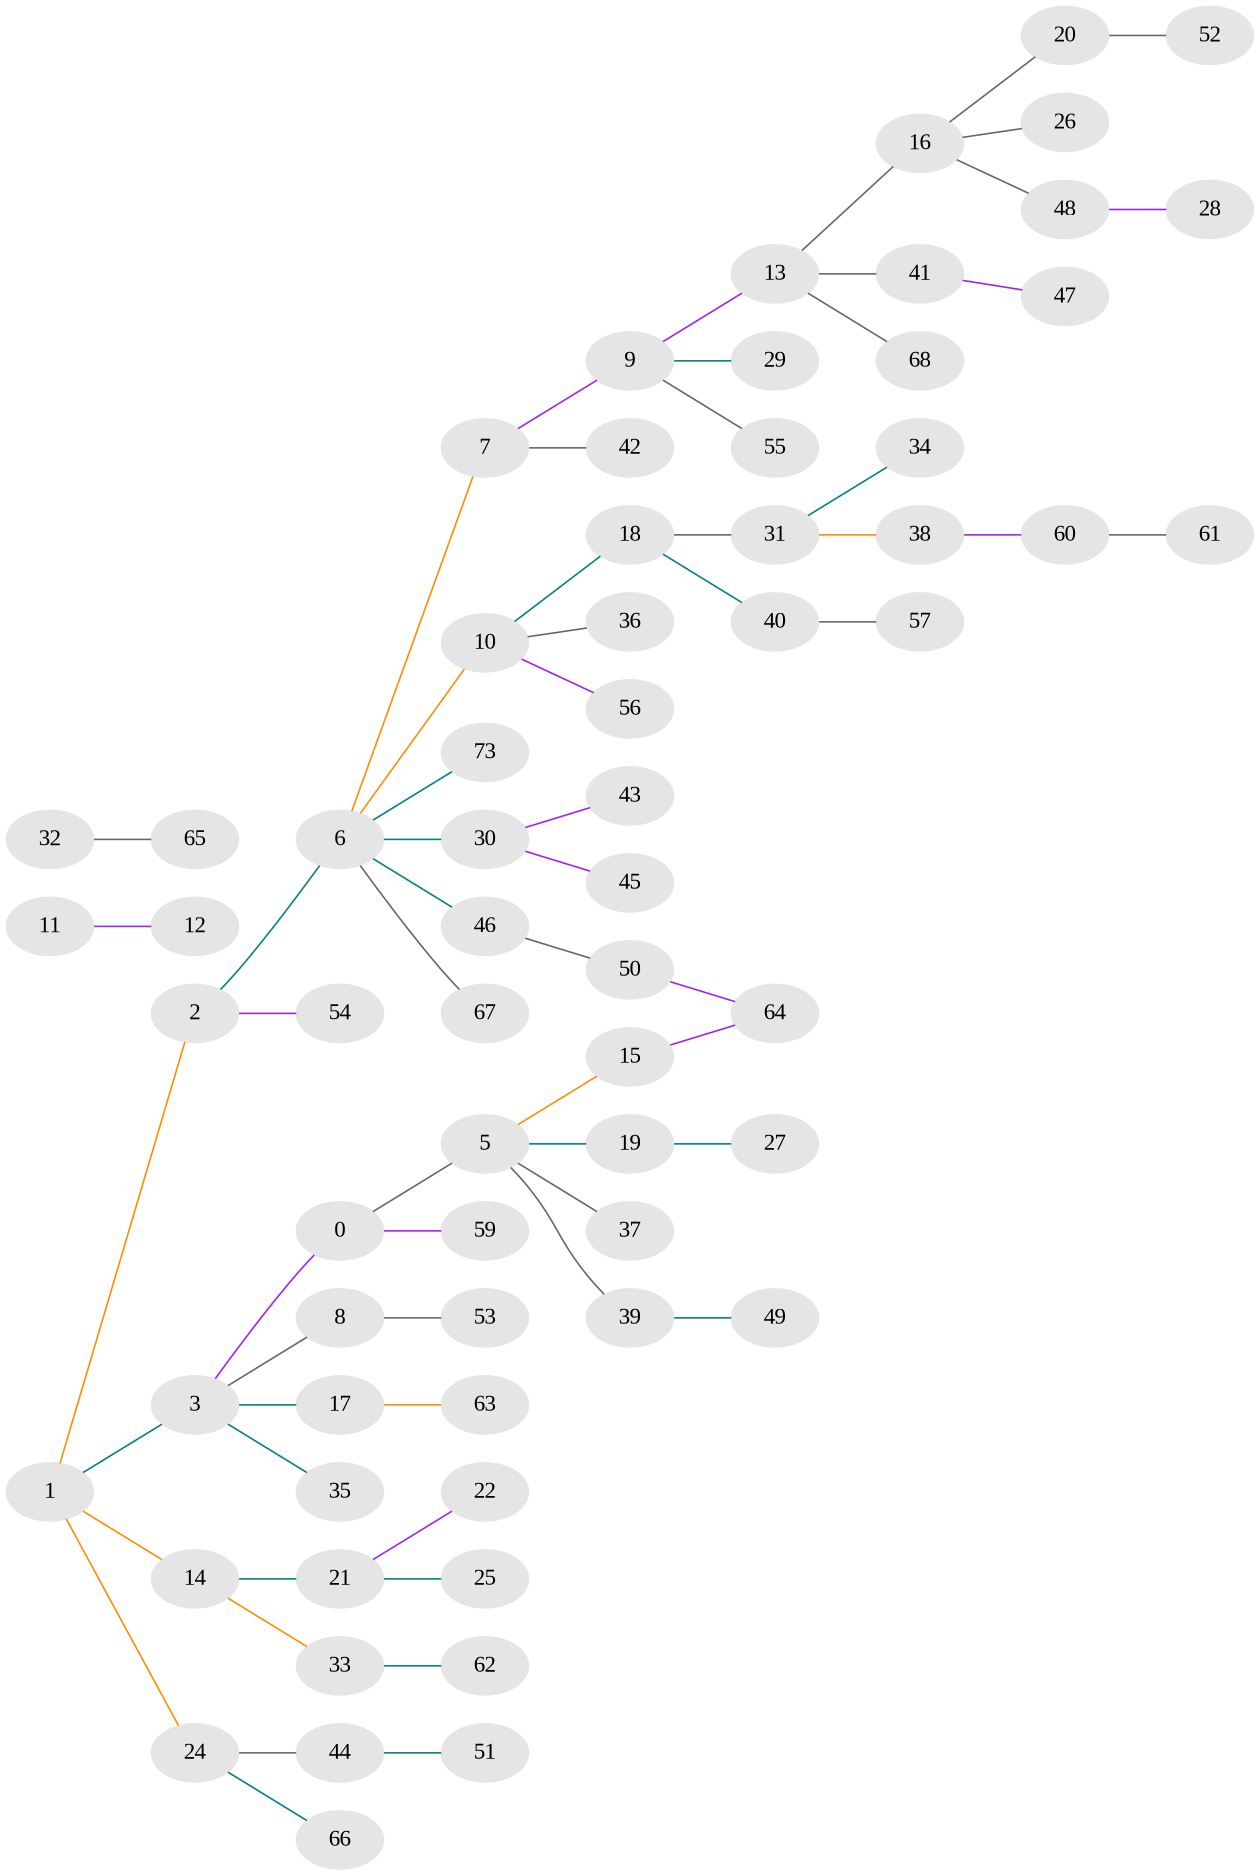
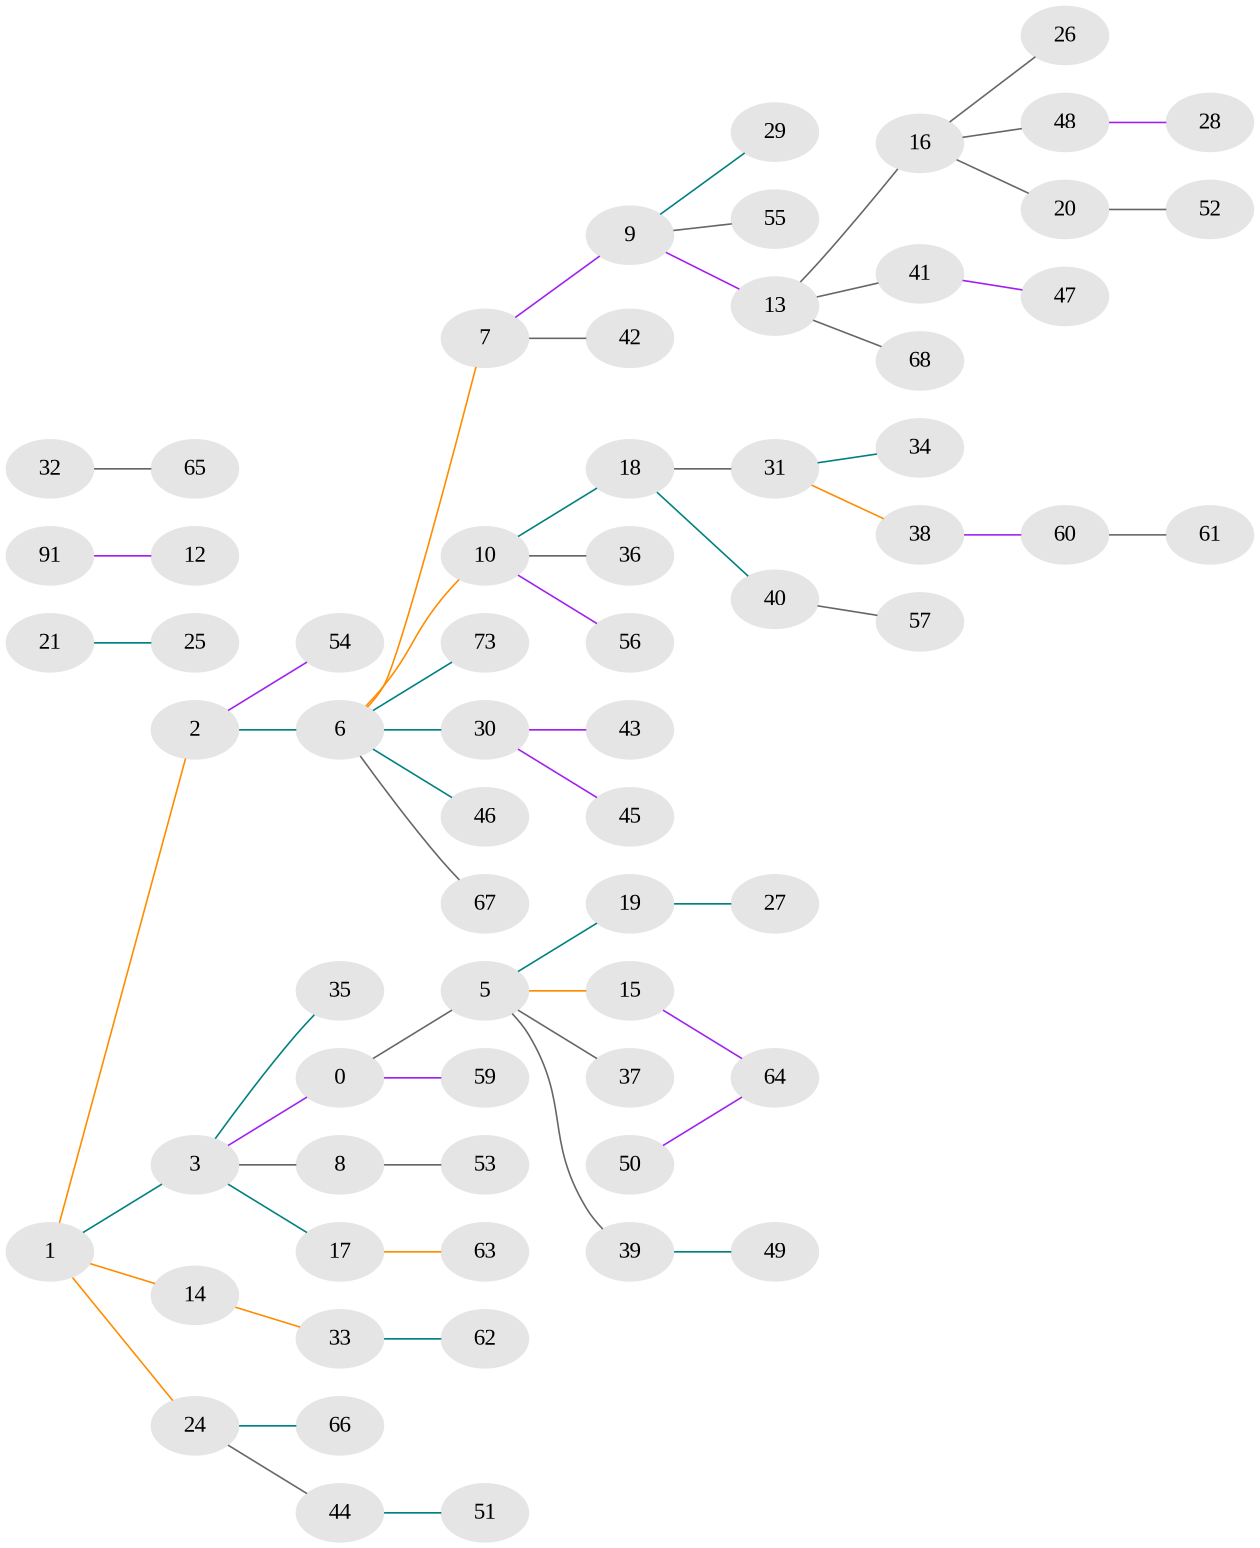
(50, 926) -> (50, 556)
(558, 948) -> none
(485, 1492) -> none
(268, 1579) -> none
